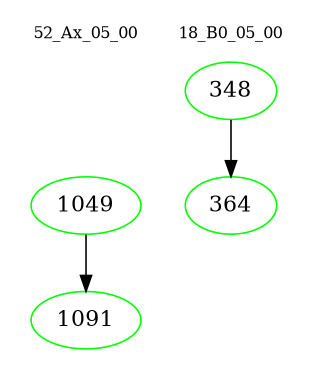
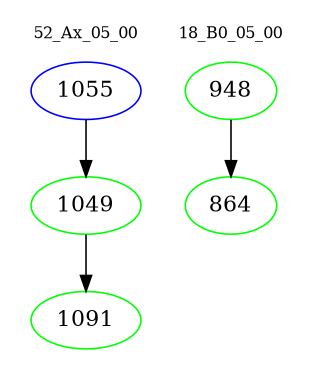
none -> (86, 91)
(231, 91) -> (231, 91)
(231, 206) -> (231, 206)
